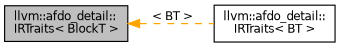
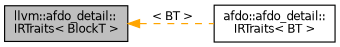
(275, 24) -> (275, 24)
